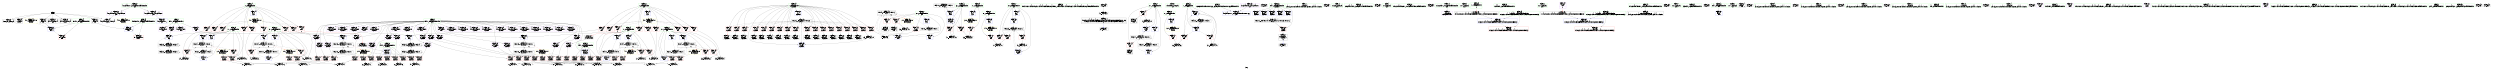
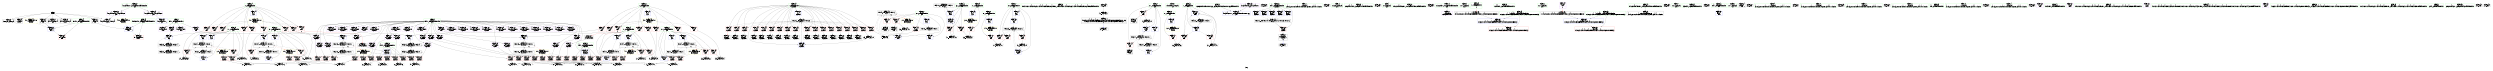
(686, 29) -> none
